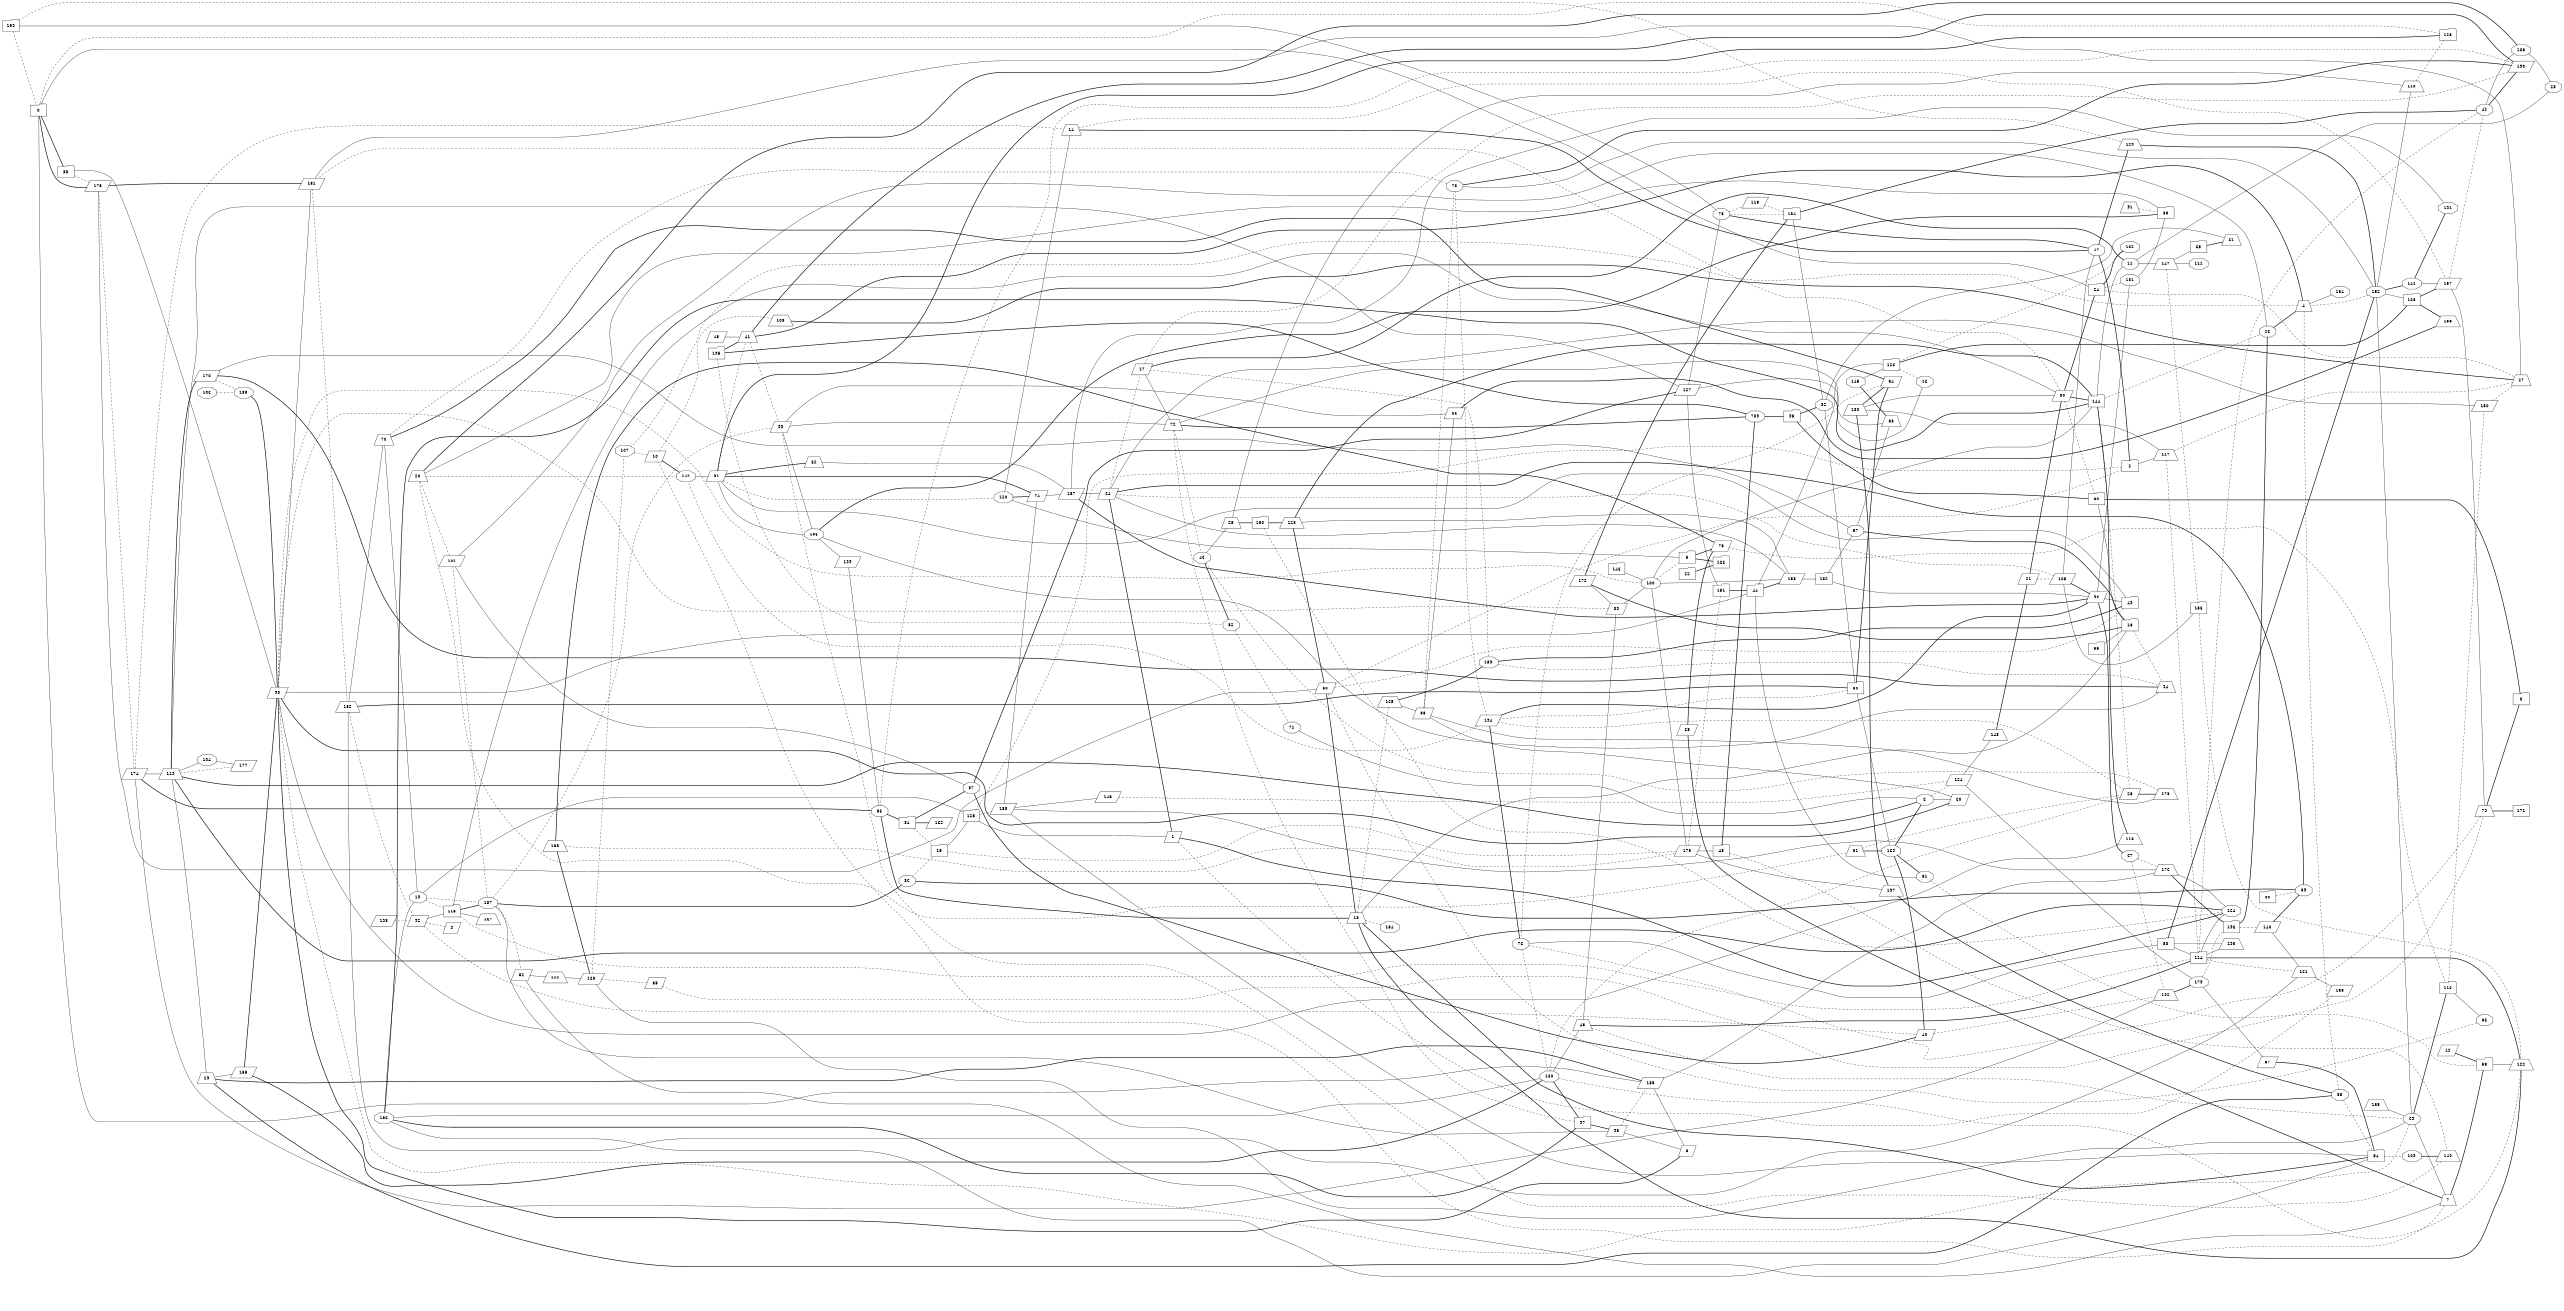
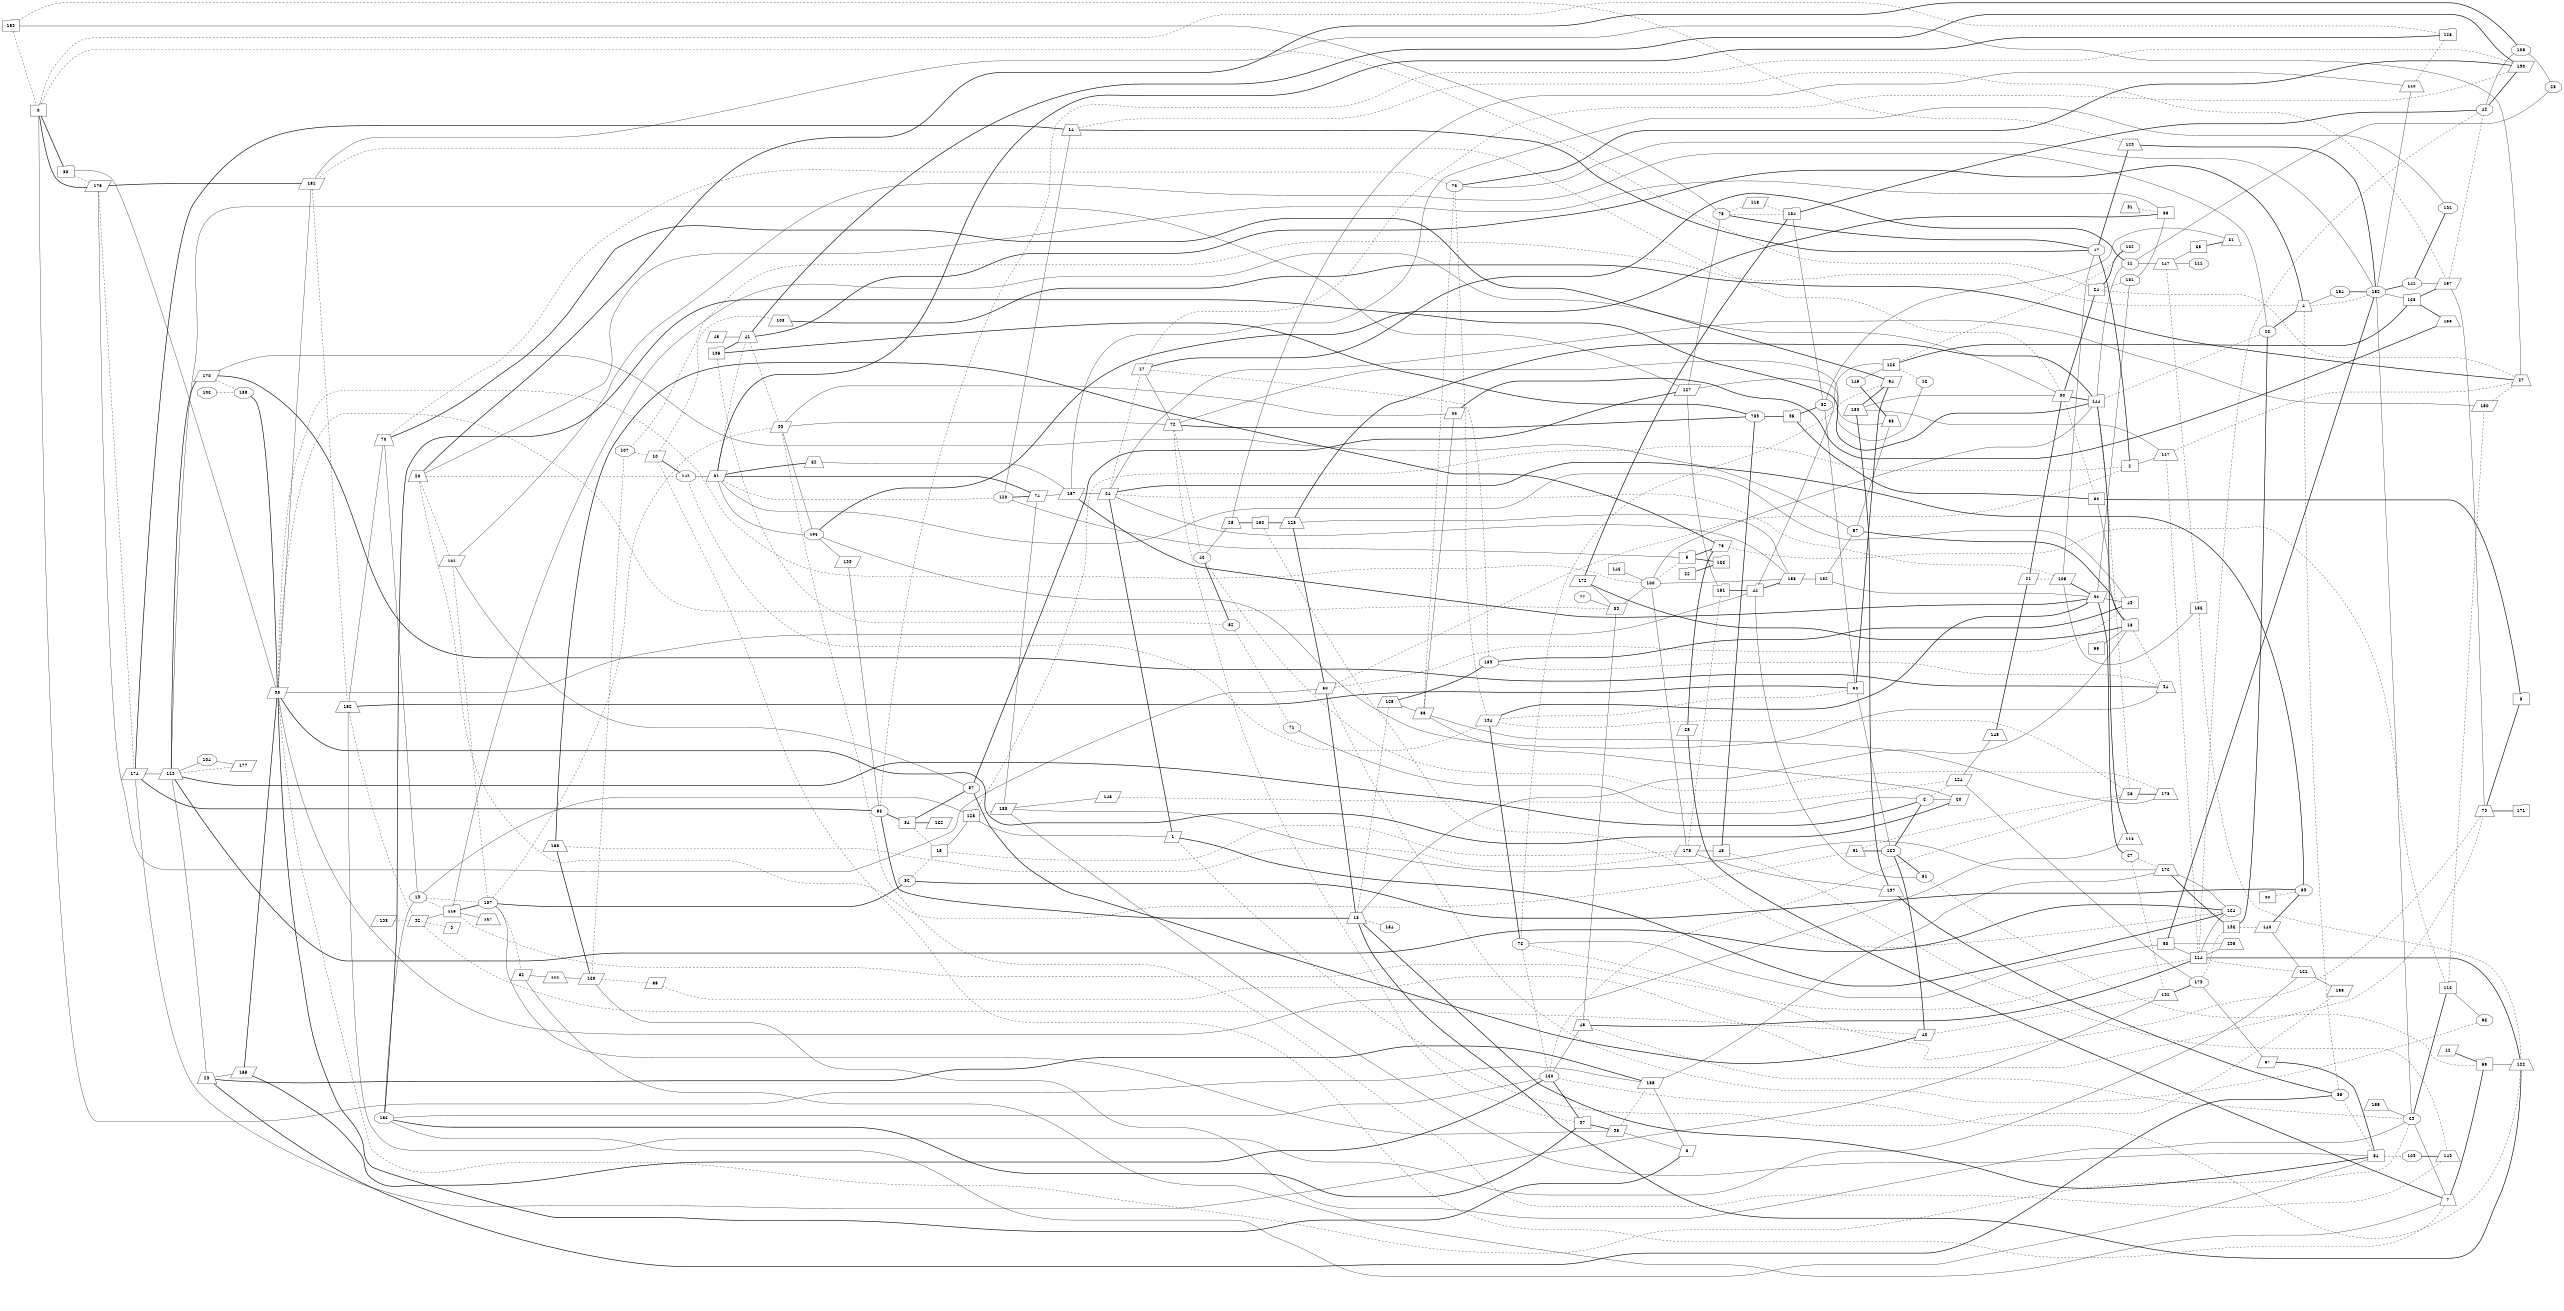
(1075, 49) -> (1075, 49)
(331, 127) -> (331, 127)
none -> (2358, 292)
none -> (1583, 597)
